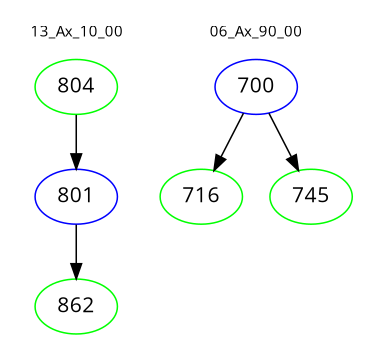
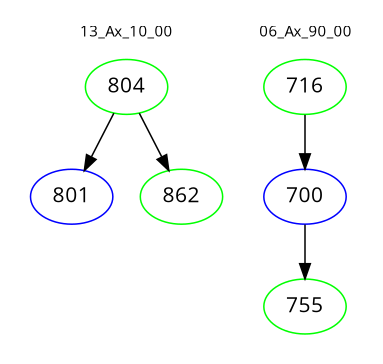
(232, 135) -> (305, 134)
(311, 197) -> (305, 307)
(76, 244) -> (151, 135)
